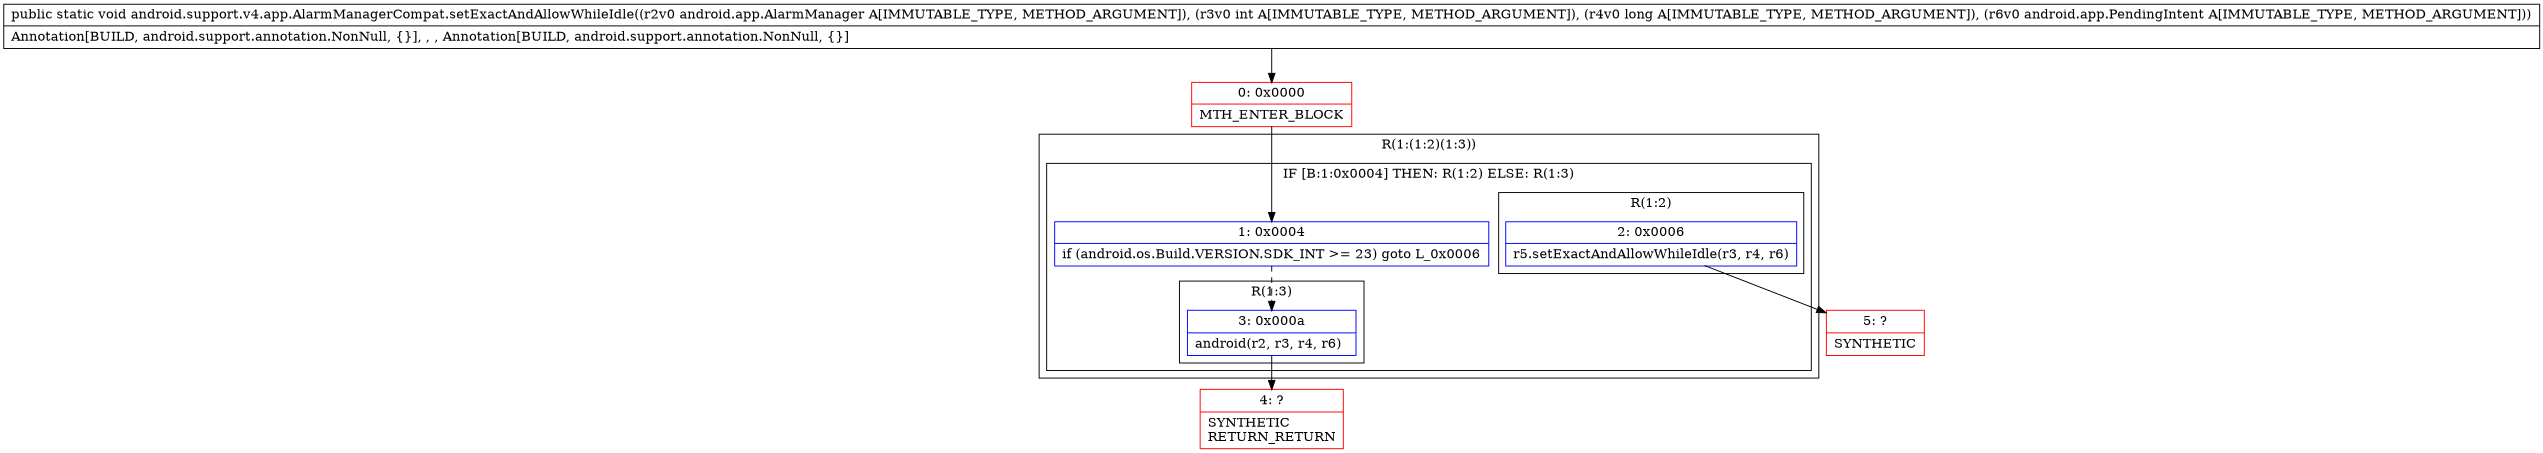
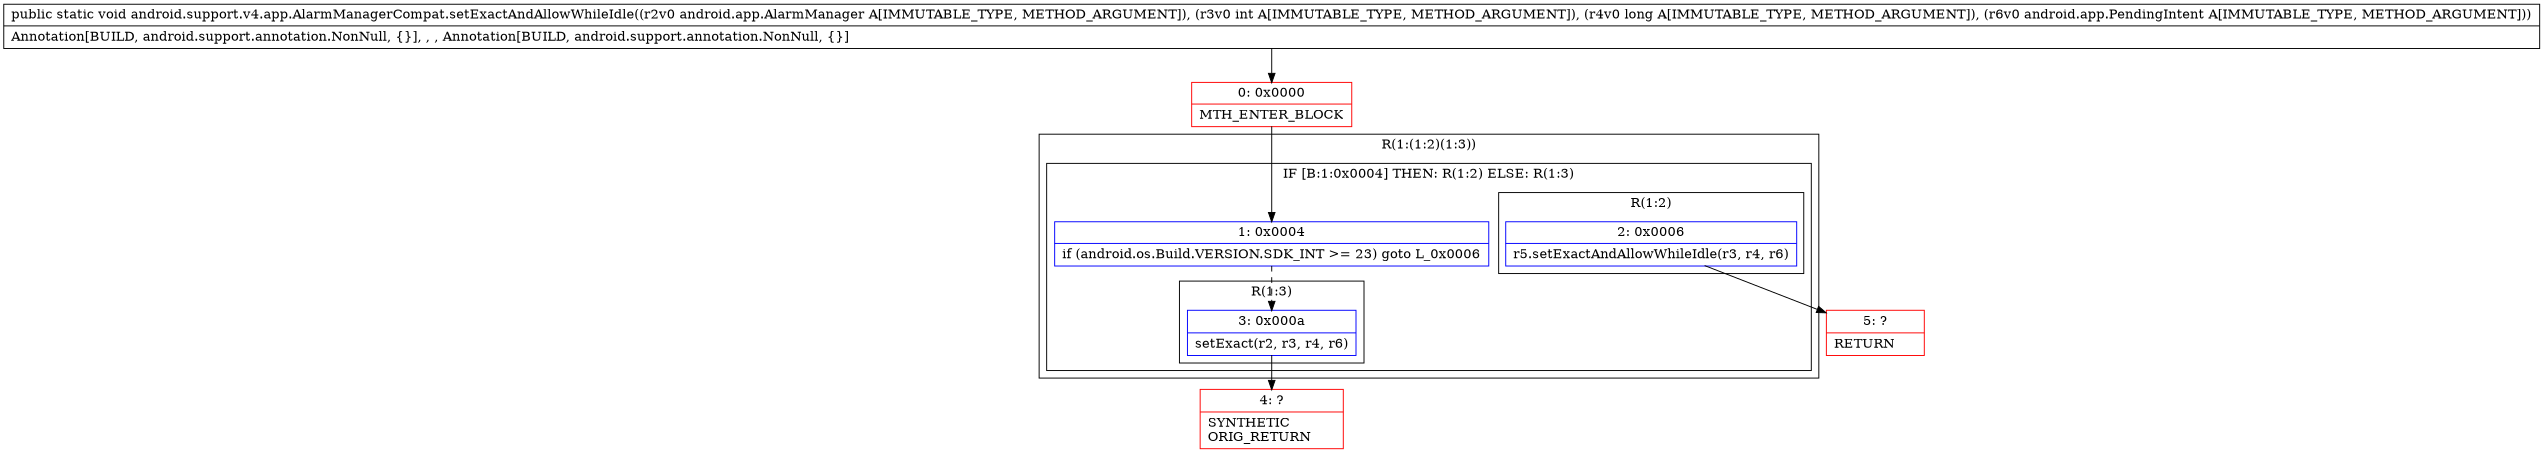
(1268, 344) -> (1272, 344)
(1875, 344) -> (1864, 344)
(1272, 437) -> (1259, 437)
